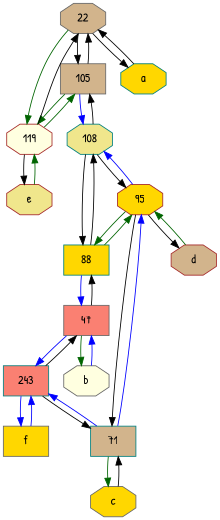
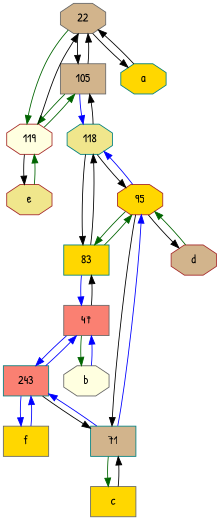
(90, 139) -> (90, 139)
(86, 260) -> (86, 260)
(58, 354) -> (58, 354)
(113, 502) -> (113, 502)
